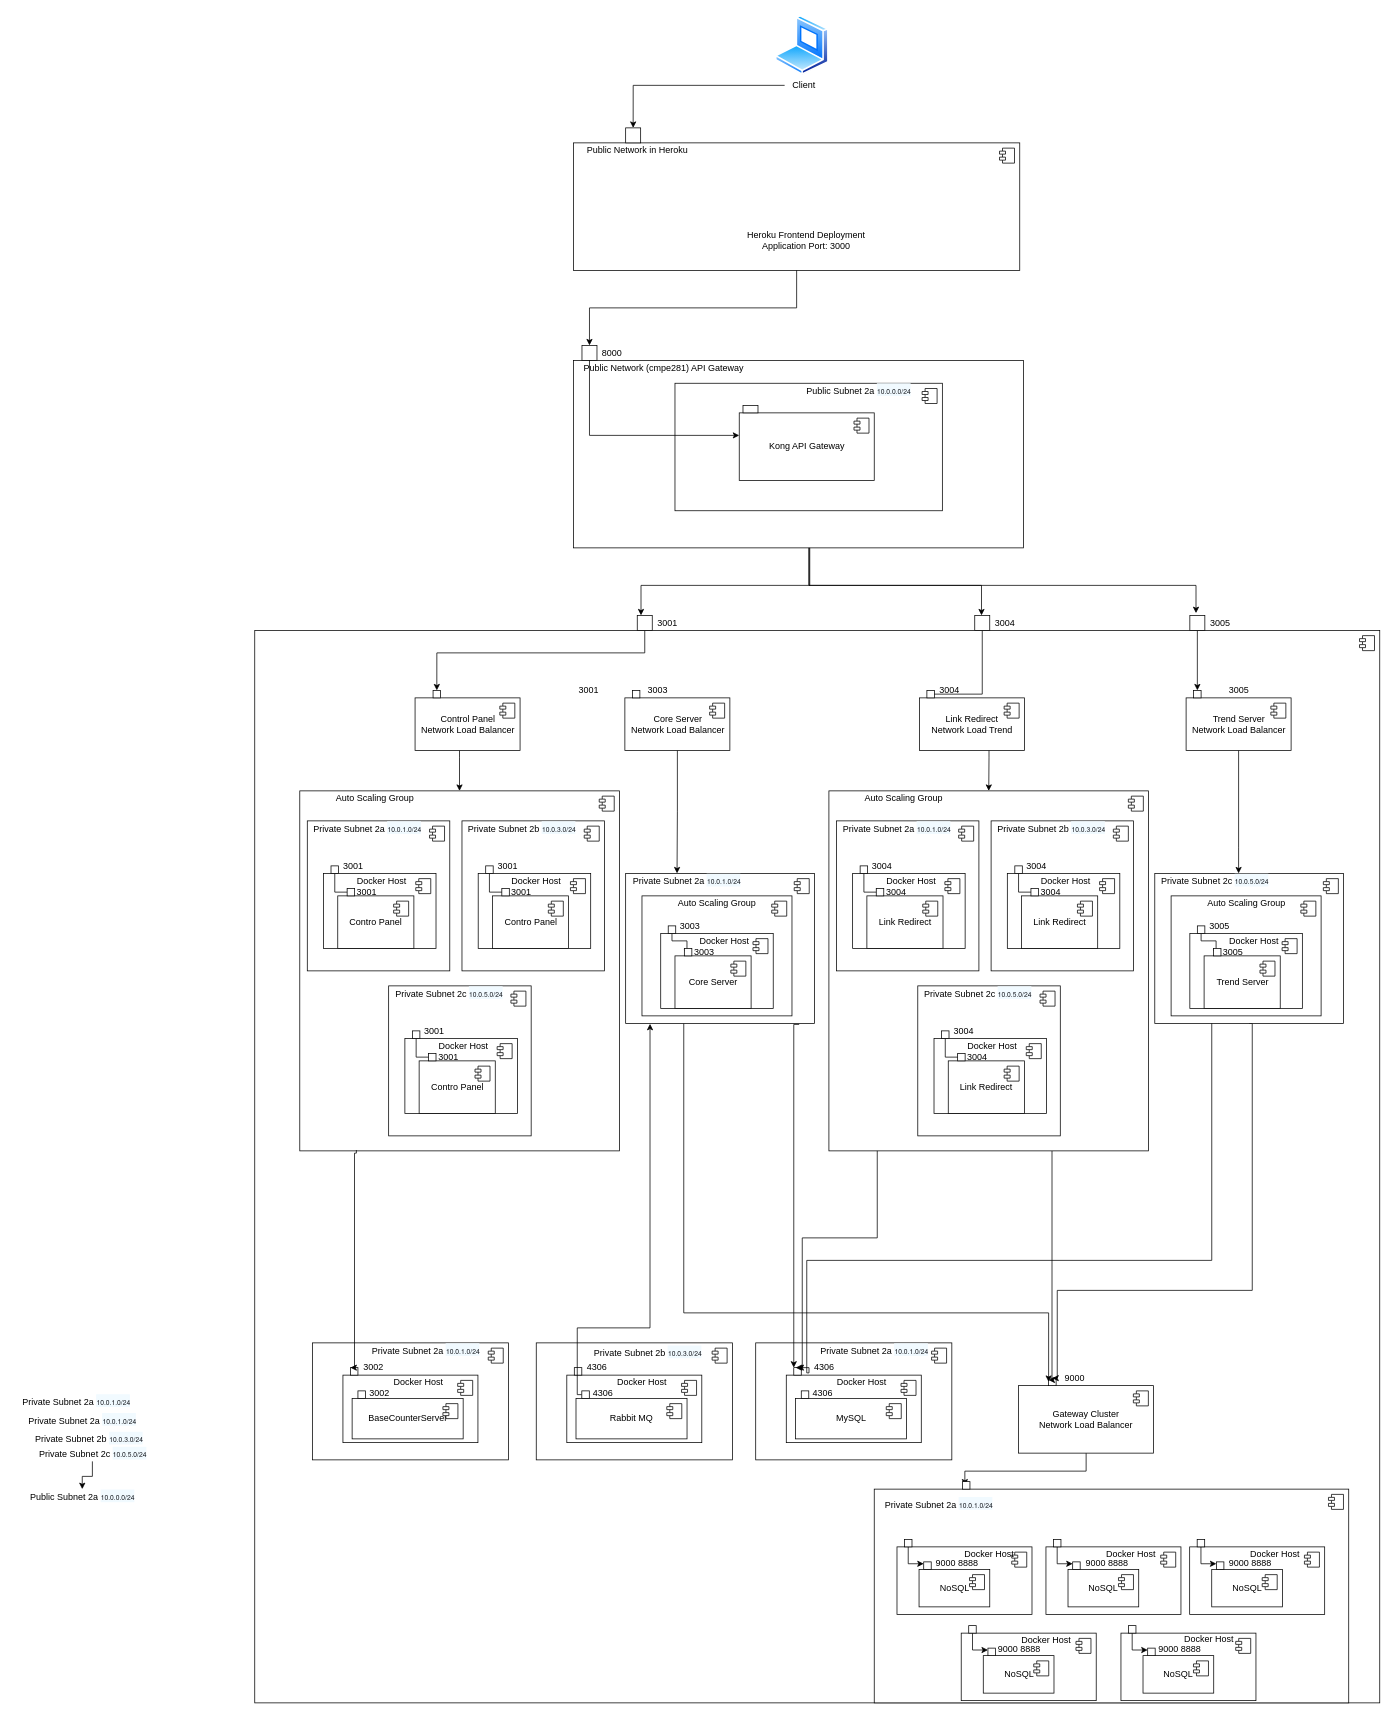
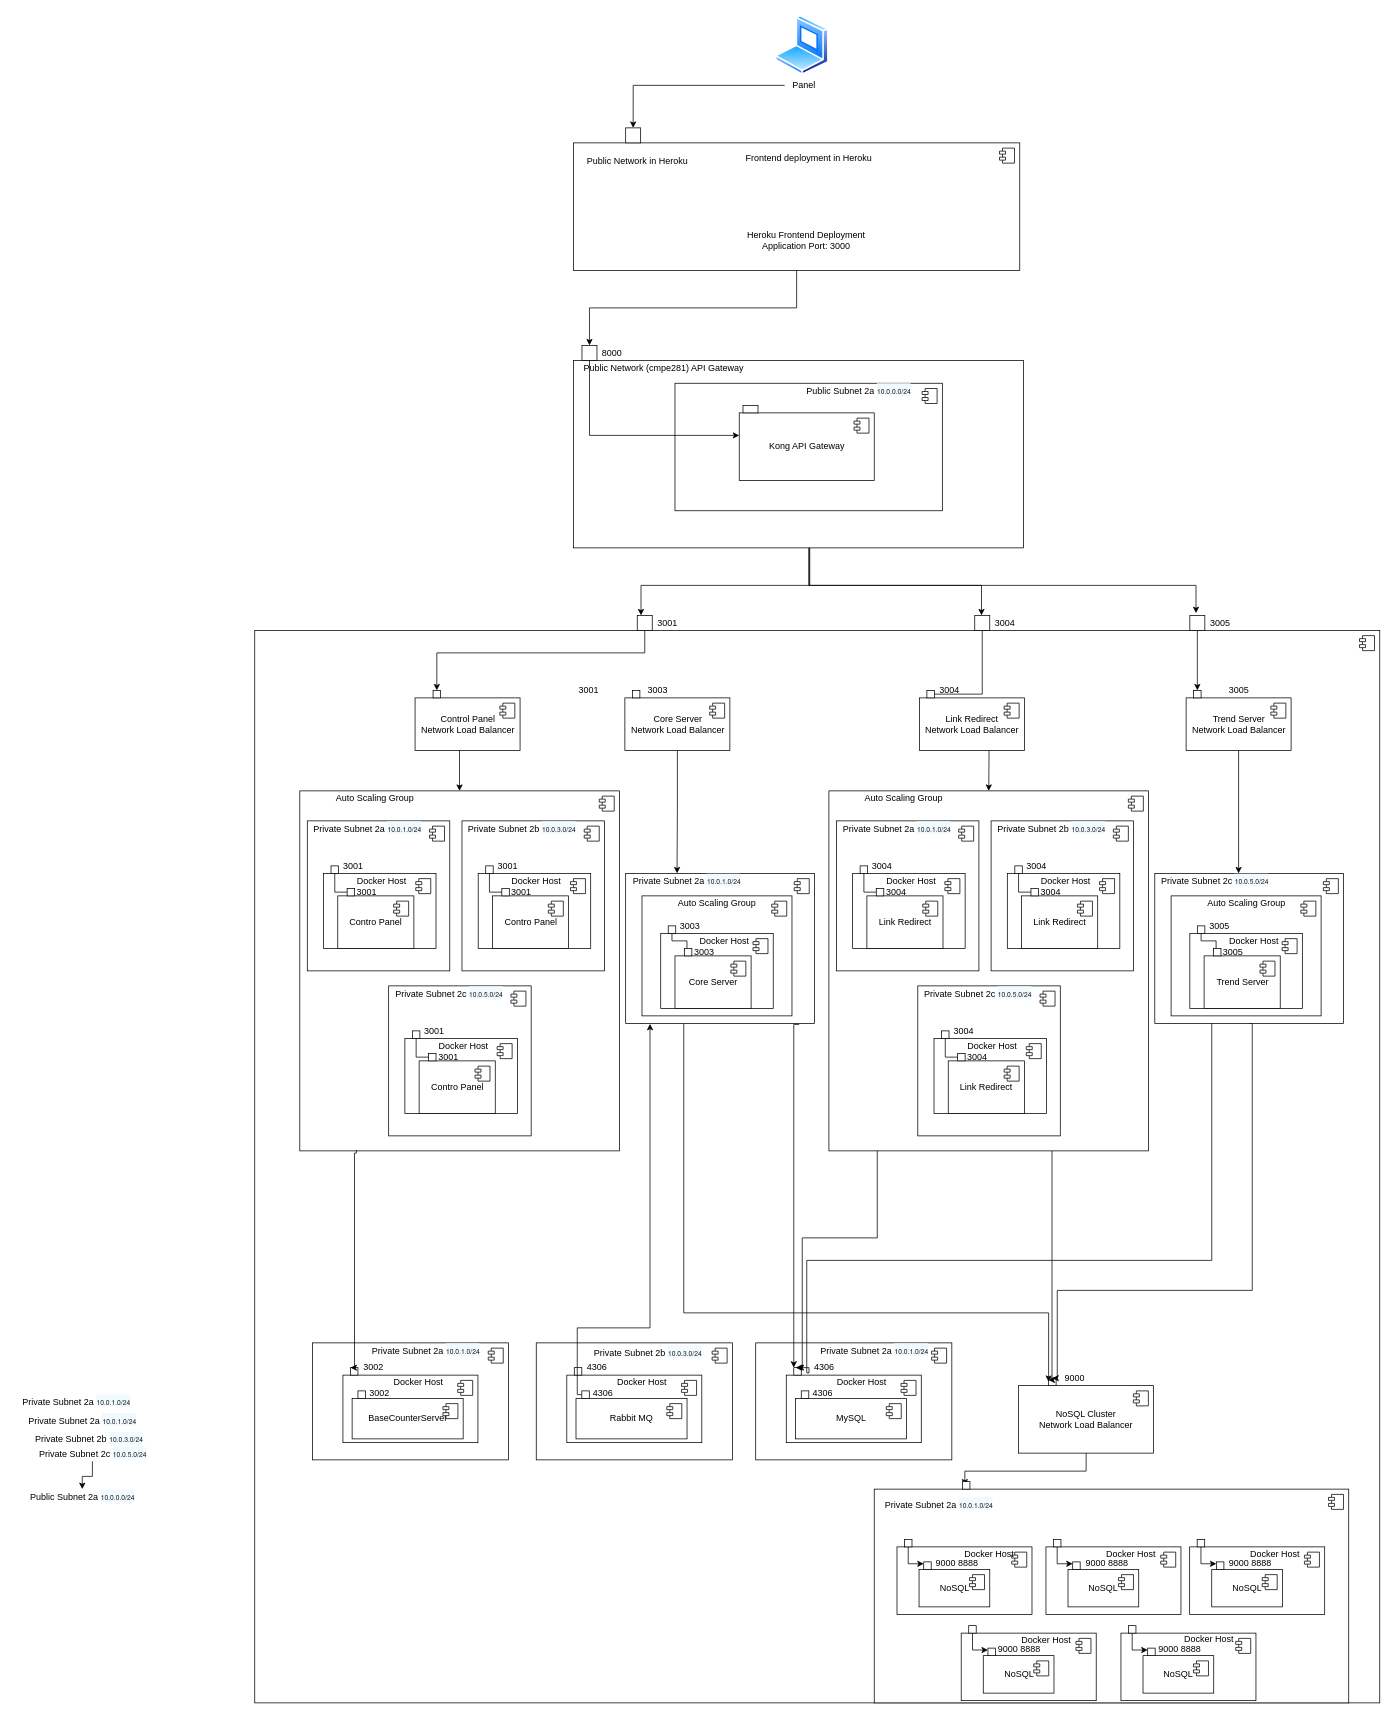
(804, 85) -> (804, 85)
(637, 150) -> (637, 162)
none -> (809, 158)
(972, 724) -> (972, 724)
(1086, 1419) -> (1086, 1419)
